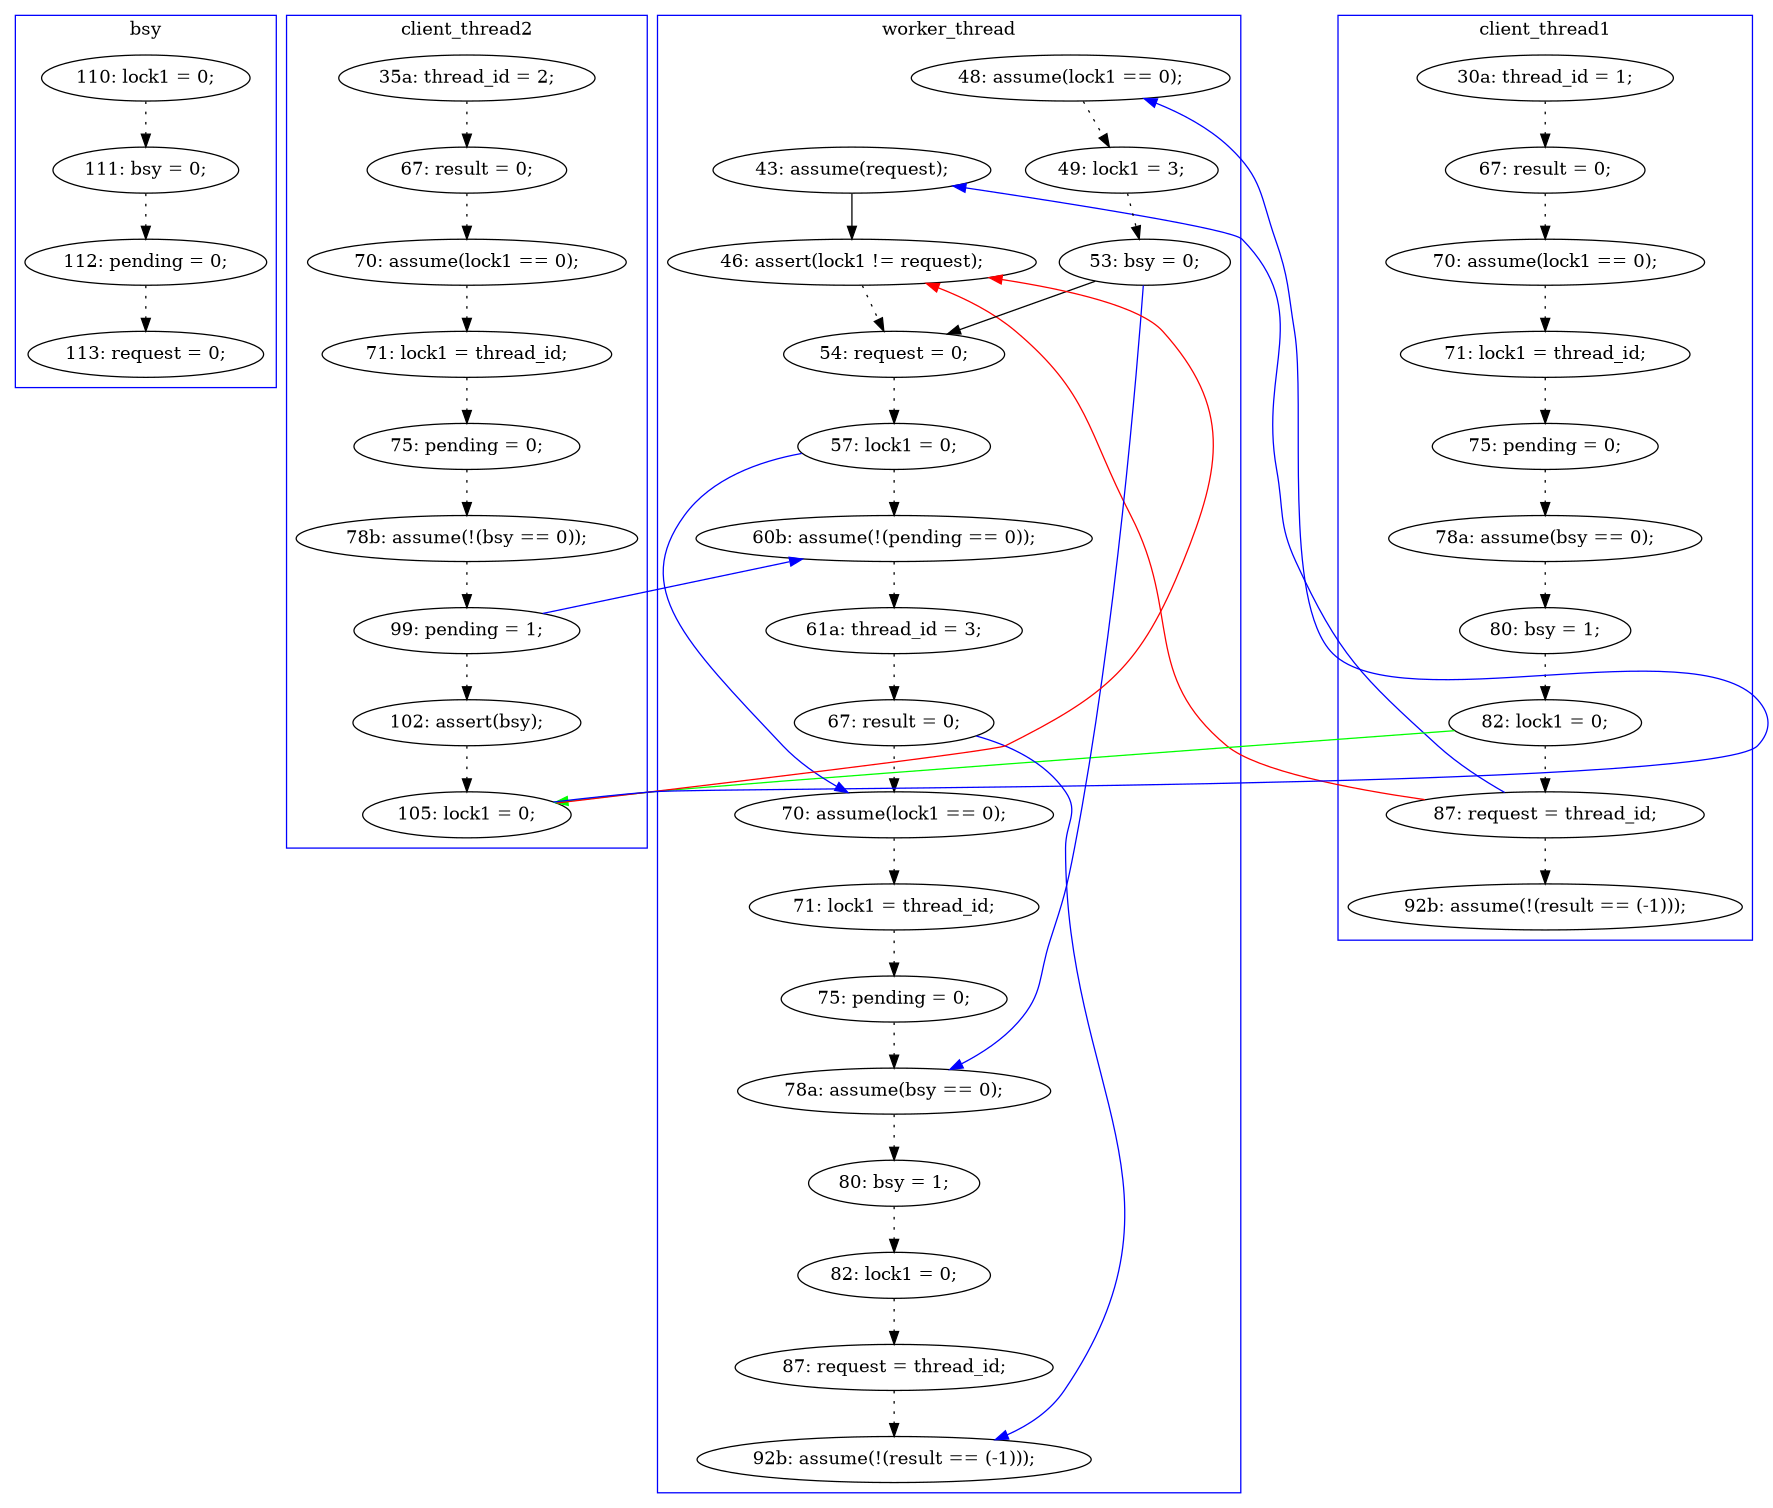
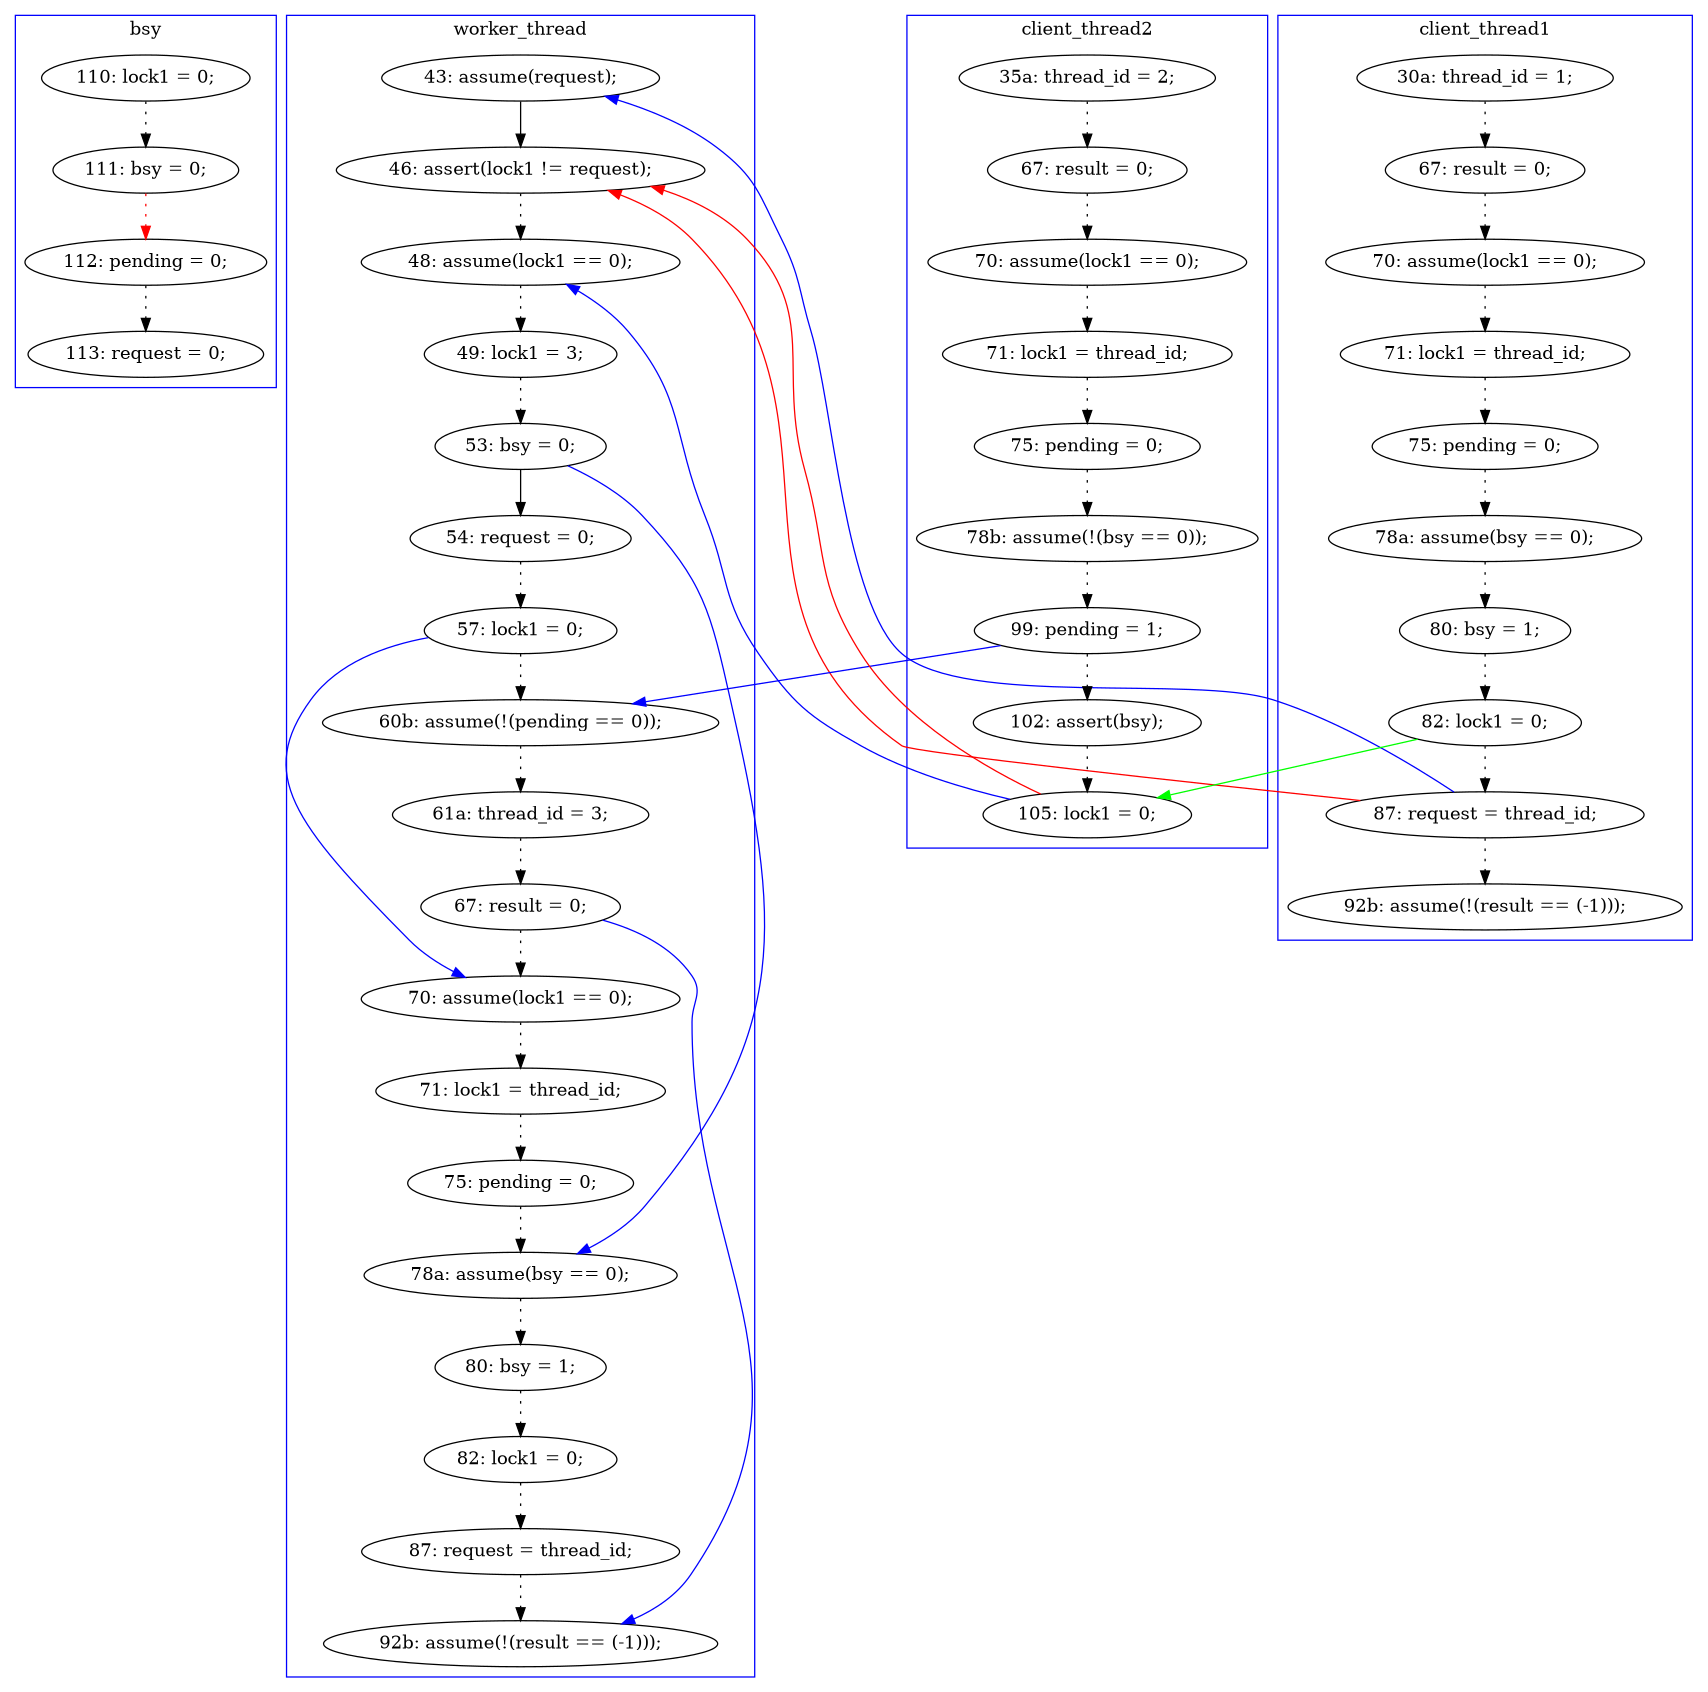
(146, 210) -> (146, 210)
(870, 303) -> (521, 210)
